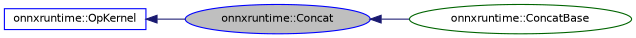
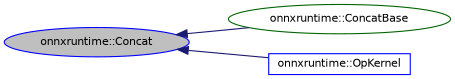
(171, 19) -> (228, 54)
